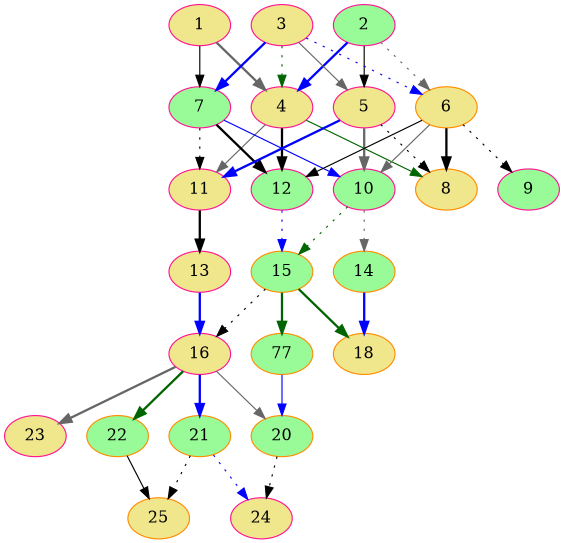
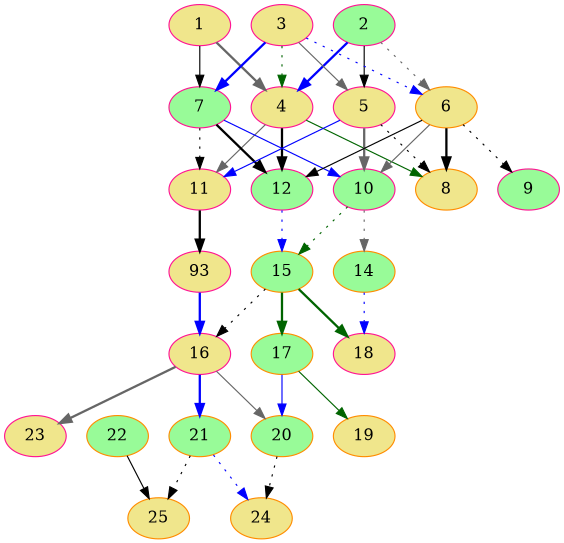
(290, 145) -> (290, 145)
(200, 272) -> (200, 272)
(364, 307) -> (364, 307)
(282, 354) -> (282, 354)
(364, 354) -> (364, 354)
(163, 391) -> none
none -> (364, 436)
(261, 518) -> (261, 518)
